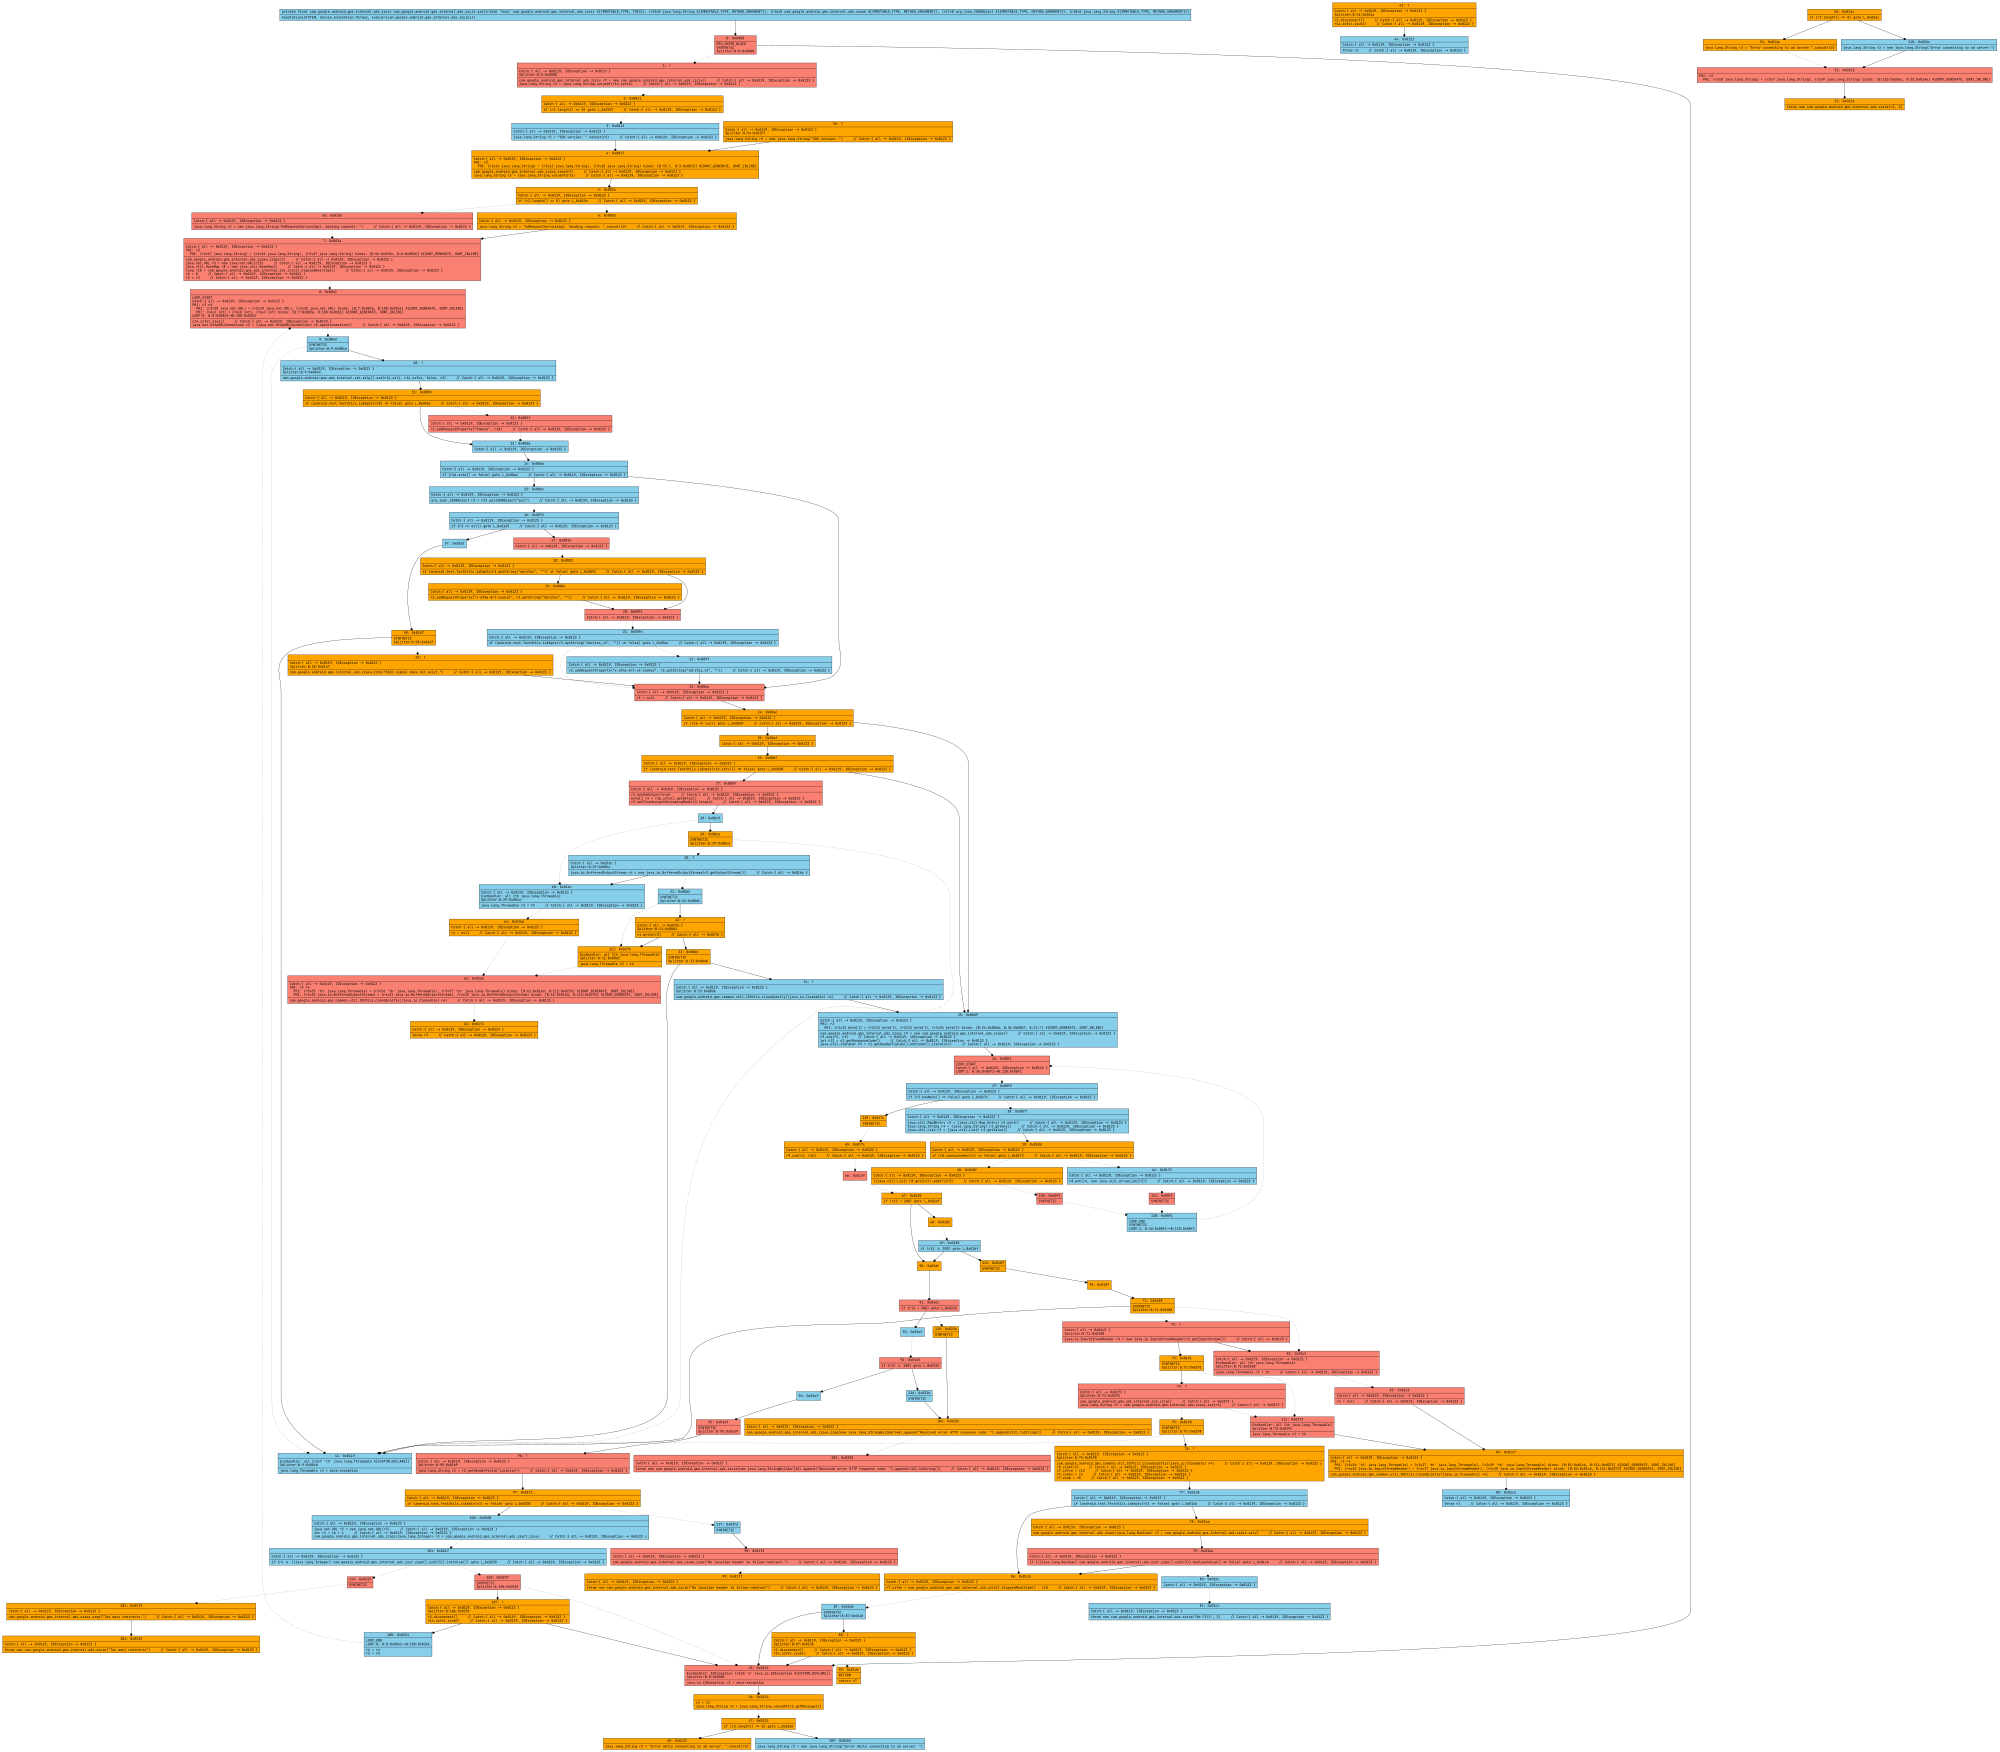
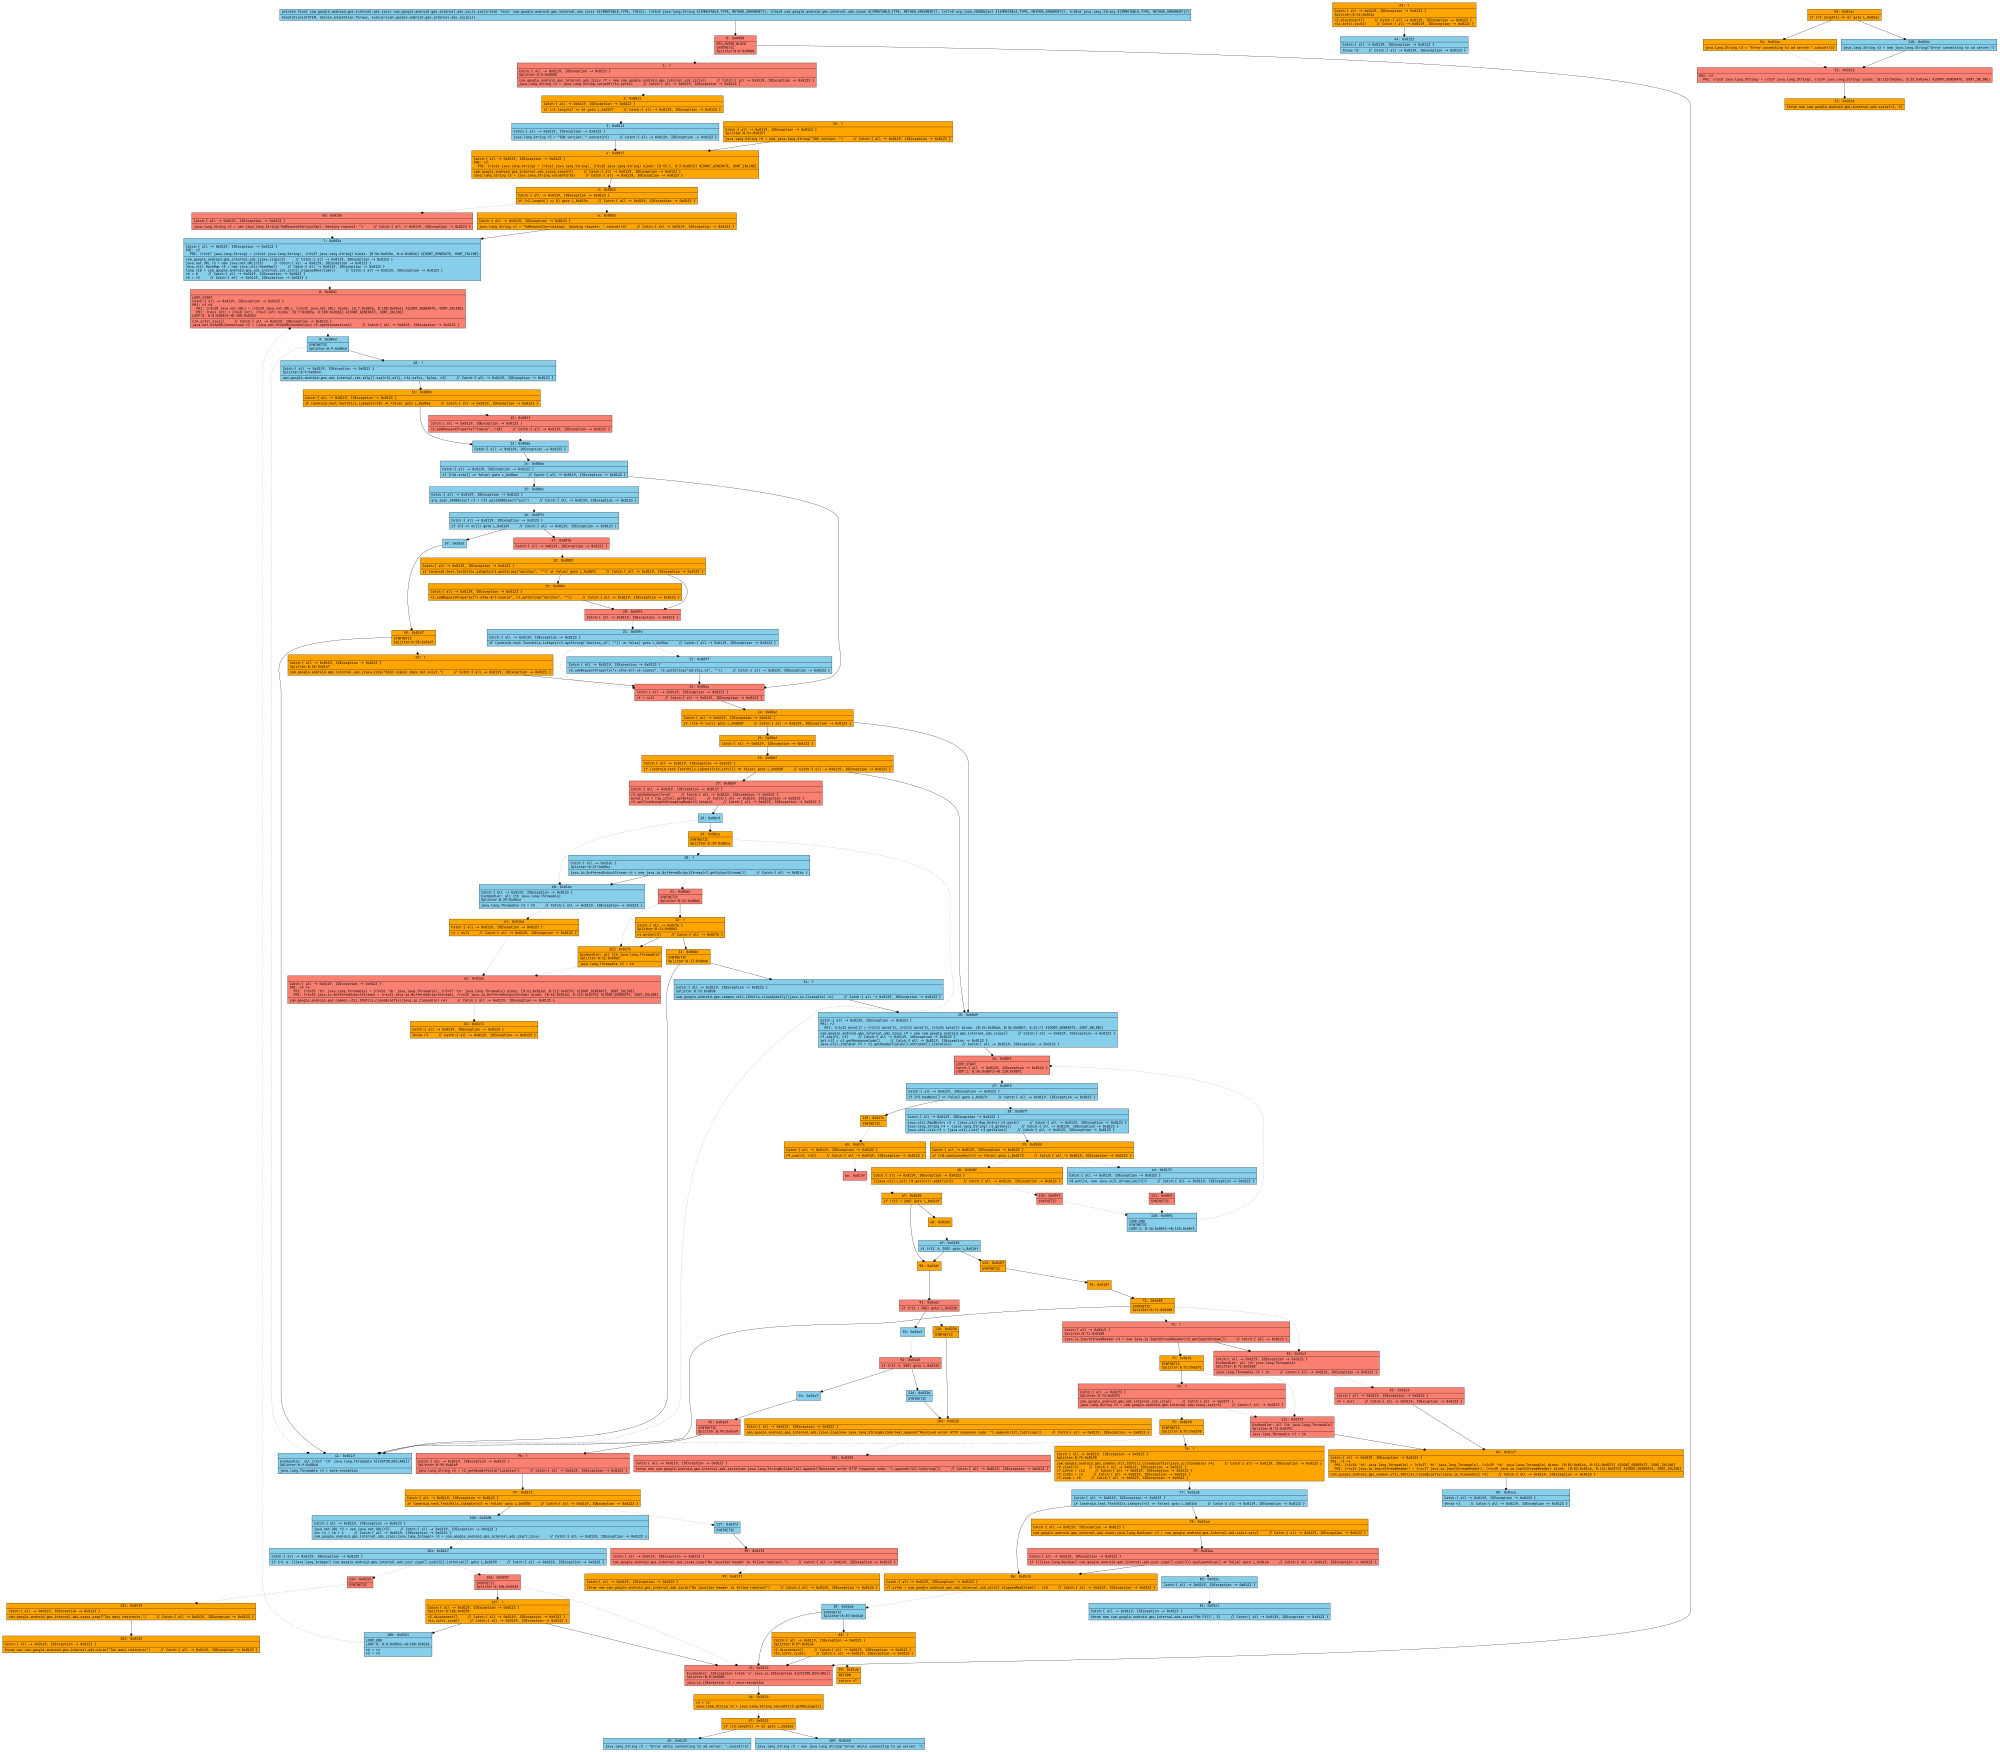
(332, 260) -> (332, 260)
(680, 896) -> (680, 896)
(1162, 1316) -> (1162, 1316)
(677, 1744) -> (677, 1744)
